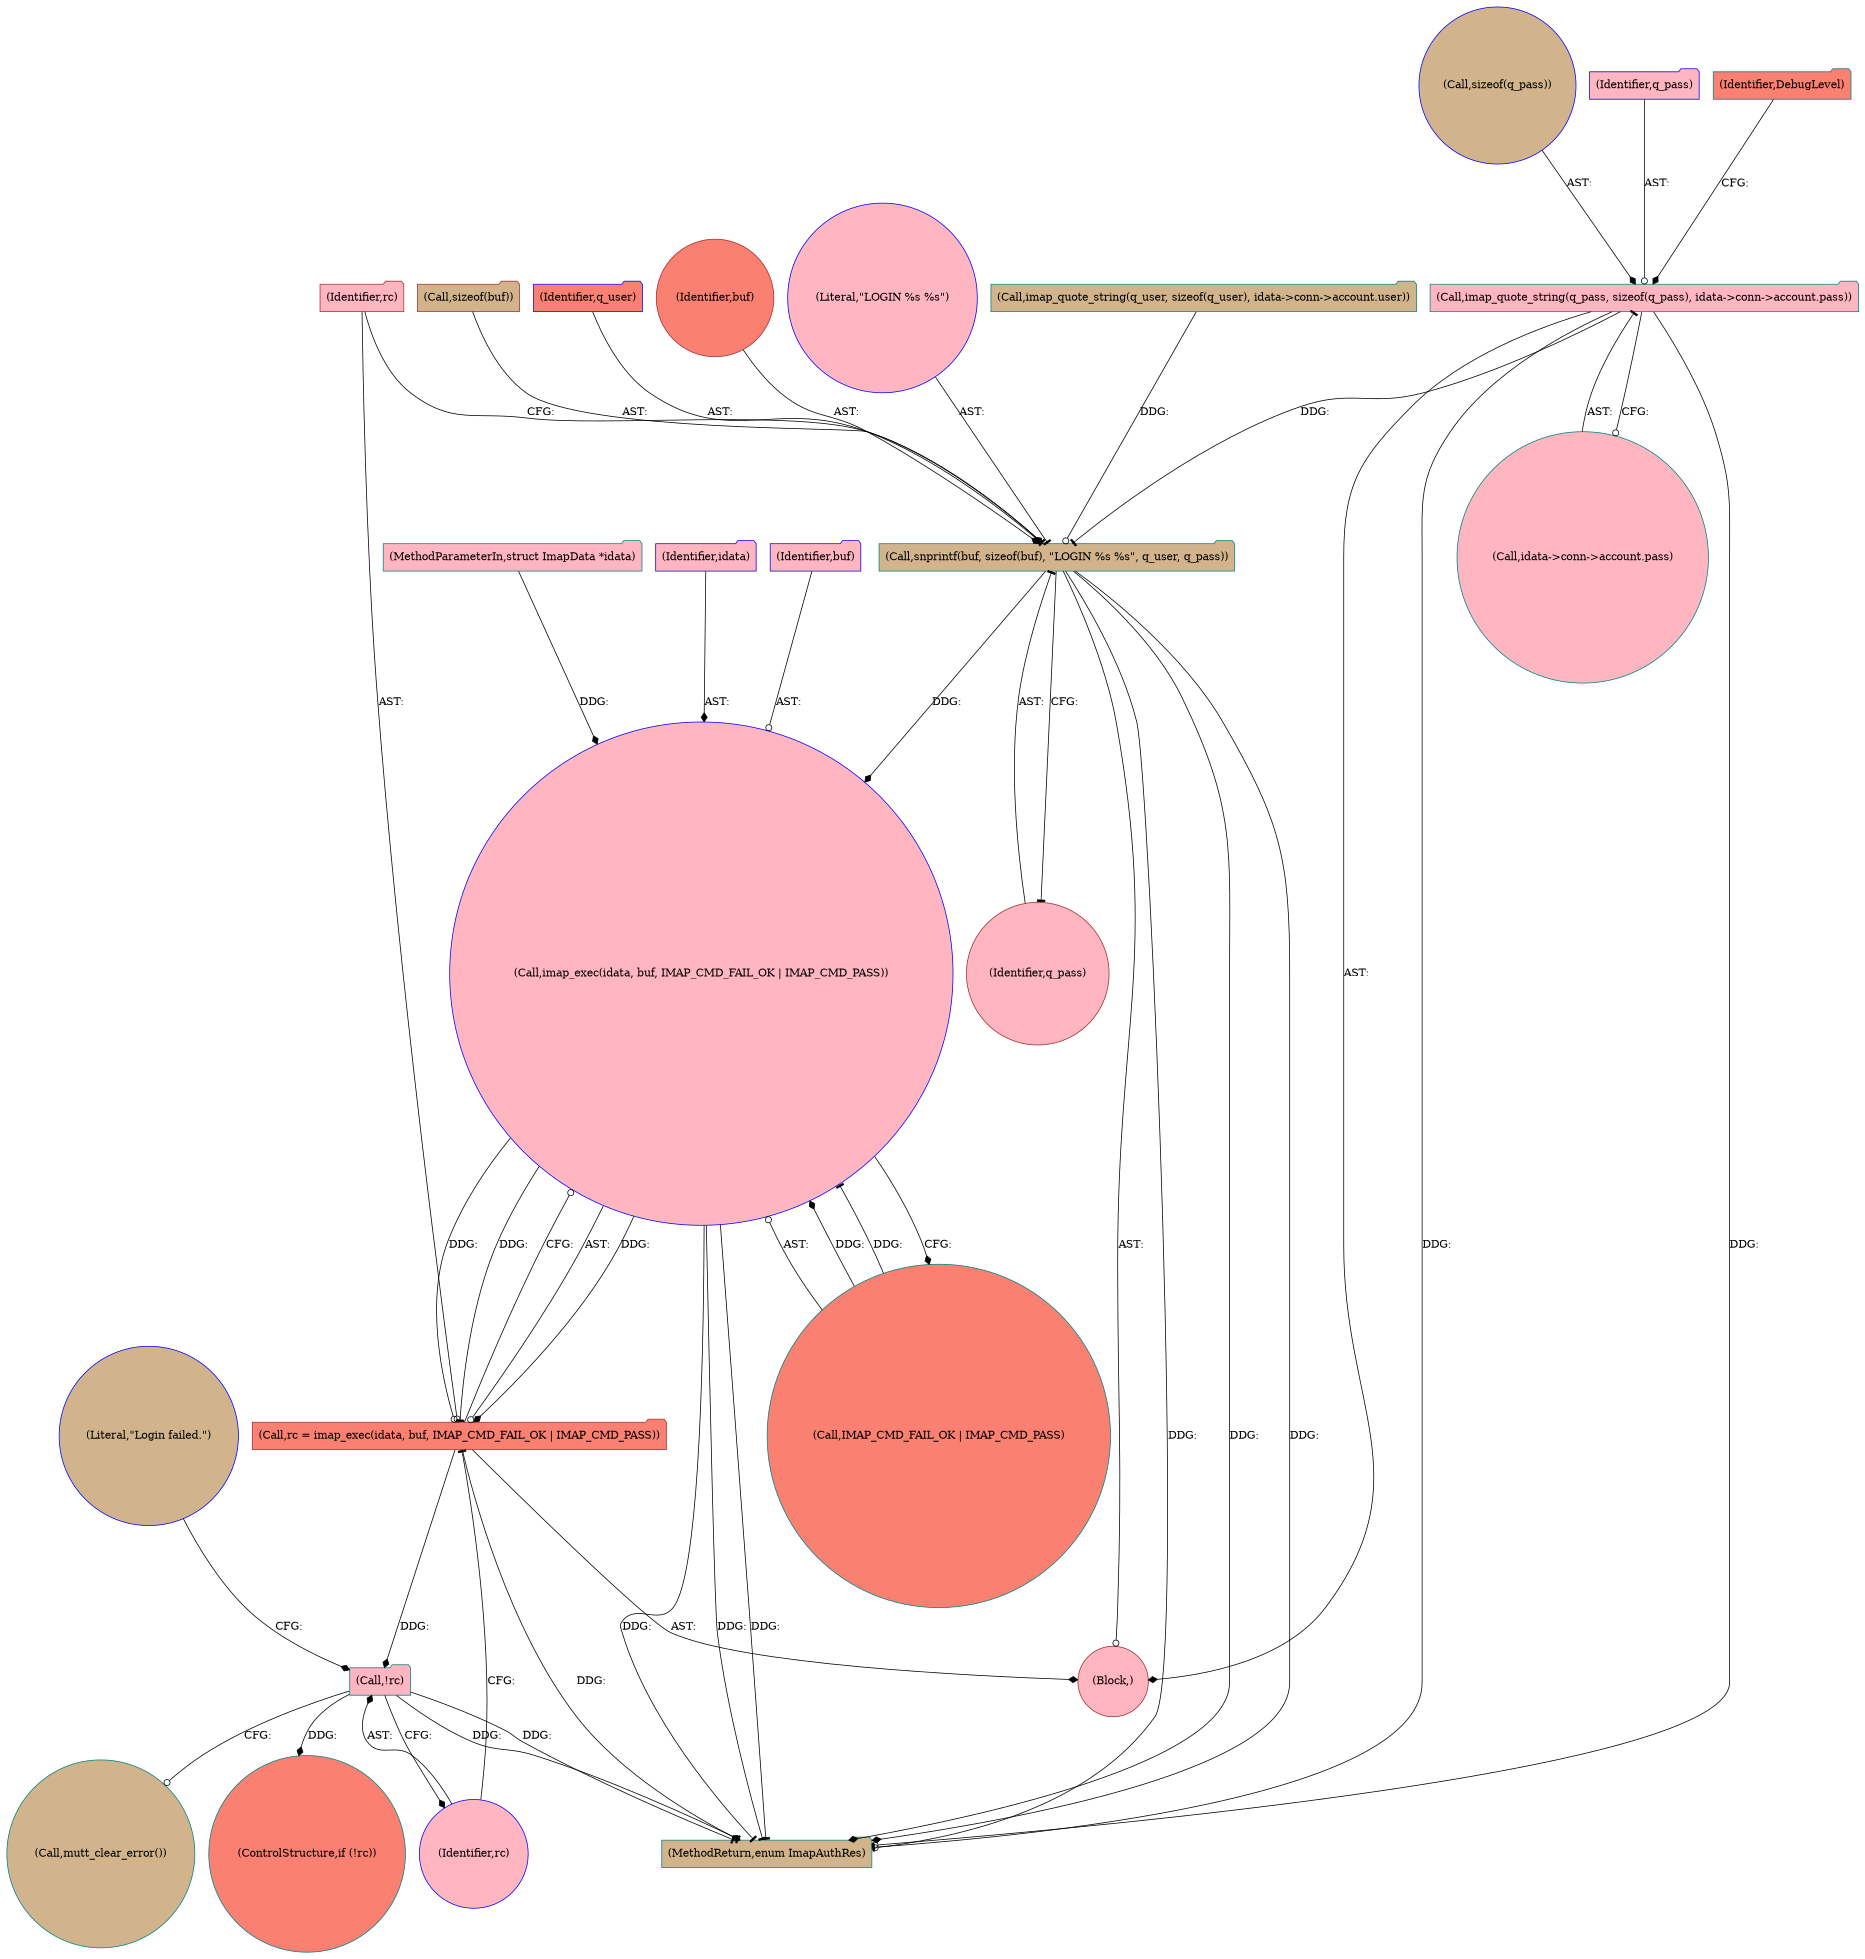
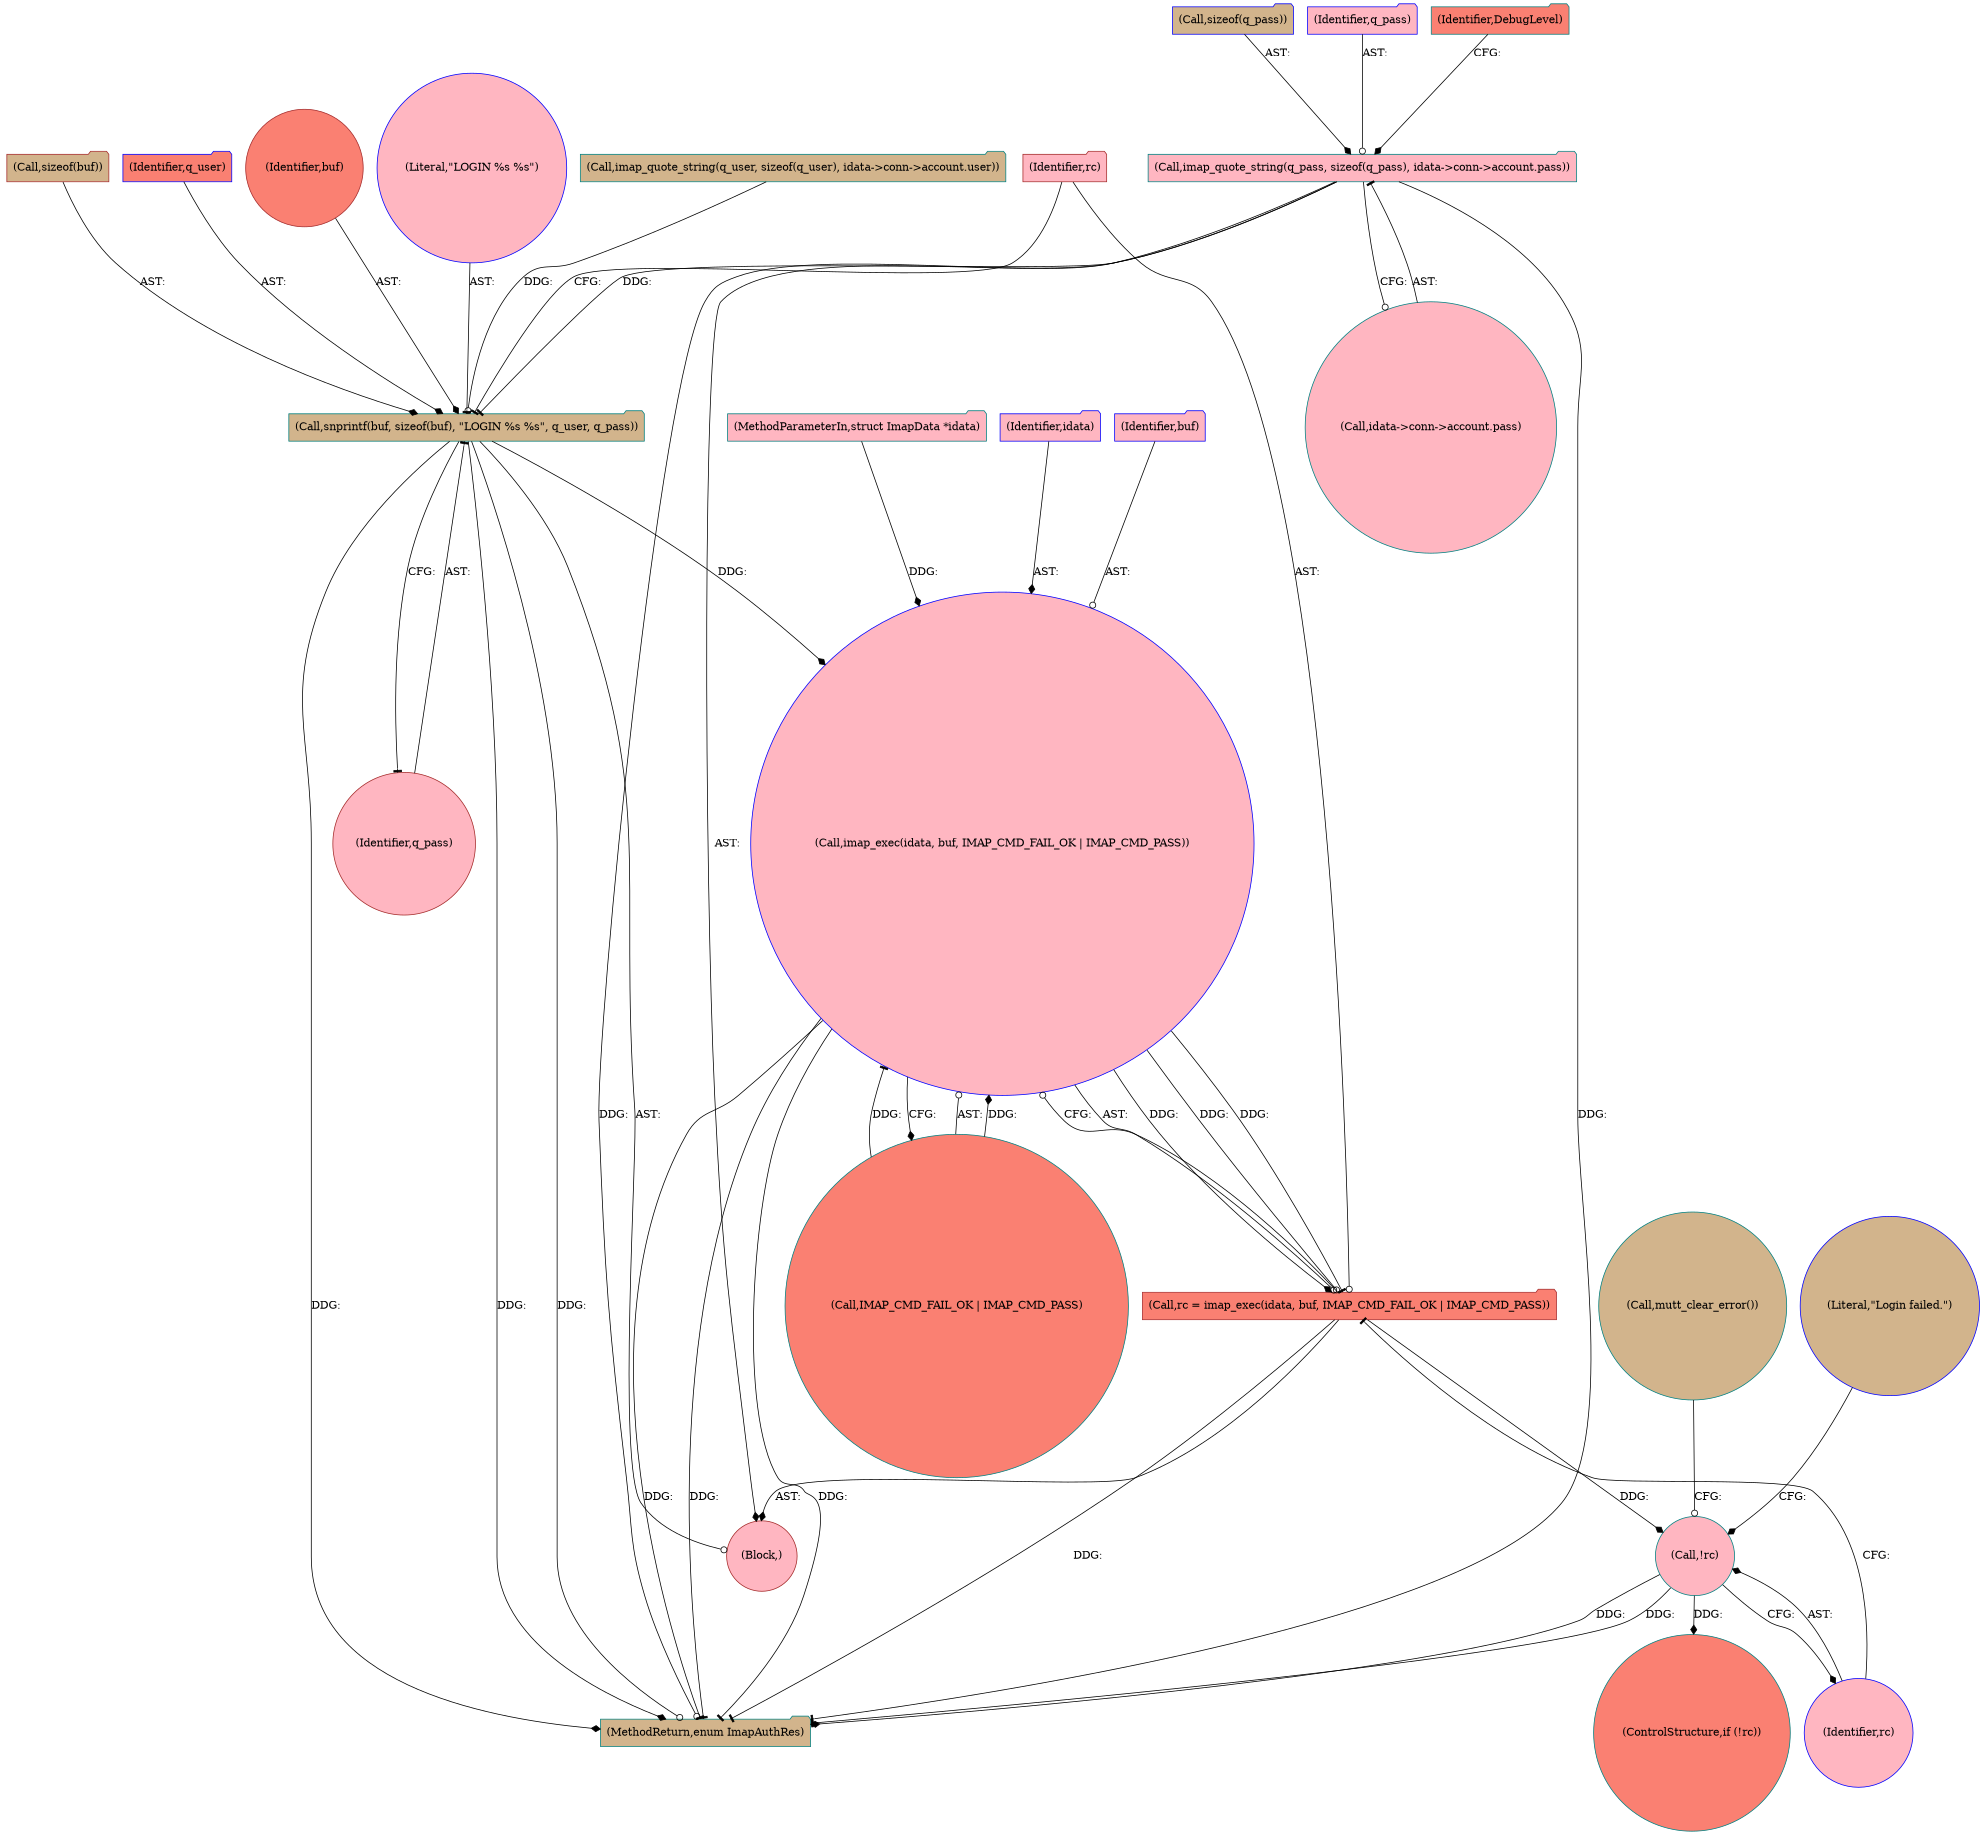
(1497, 85) -> (1233, 21)
(380, 1682) -> (1695, 1556)
(255, 1727) -> (1694, 1455)
